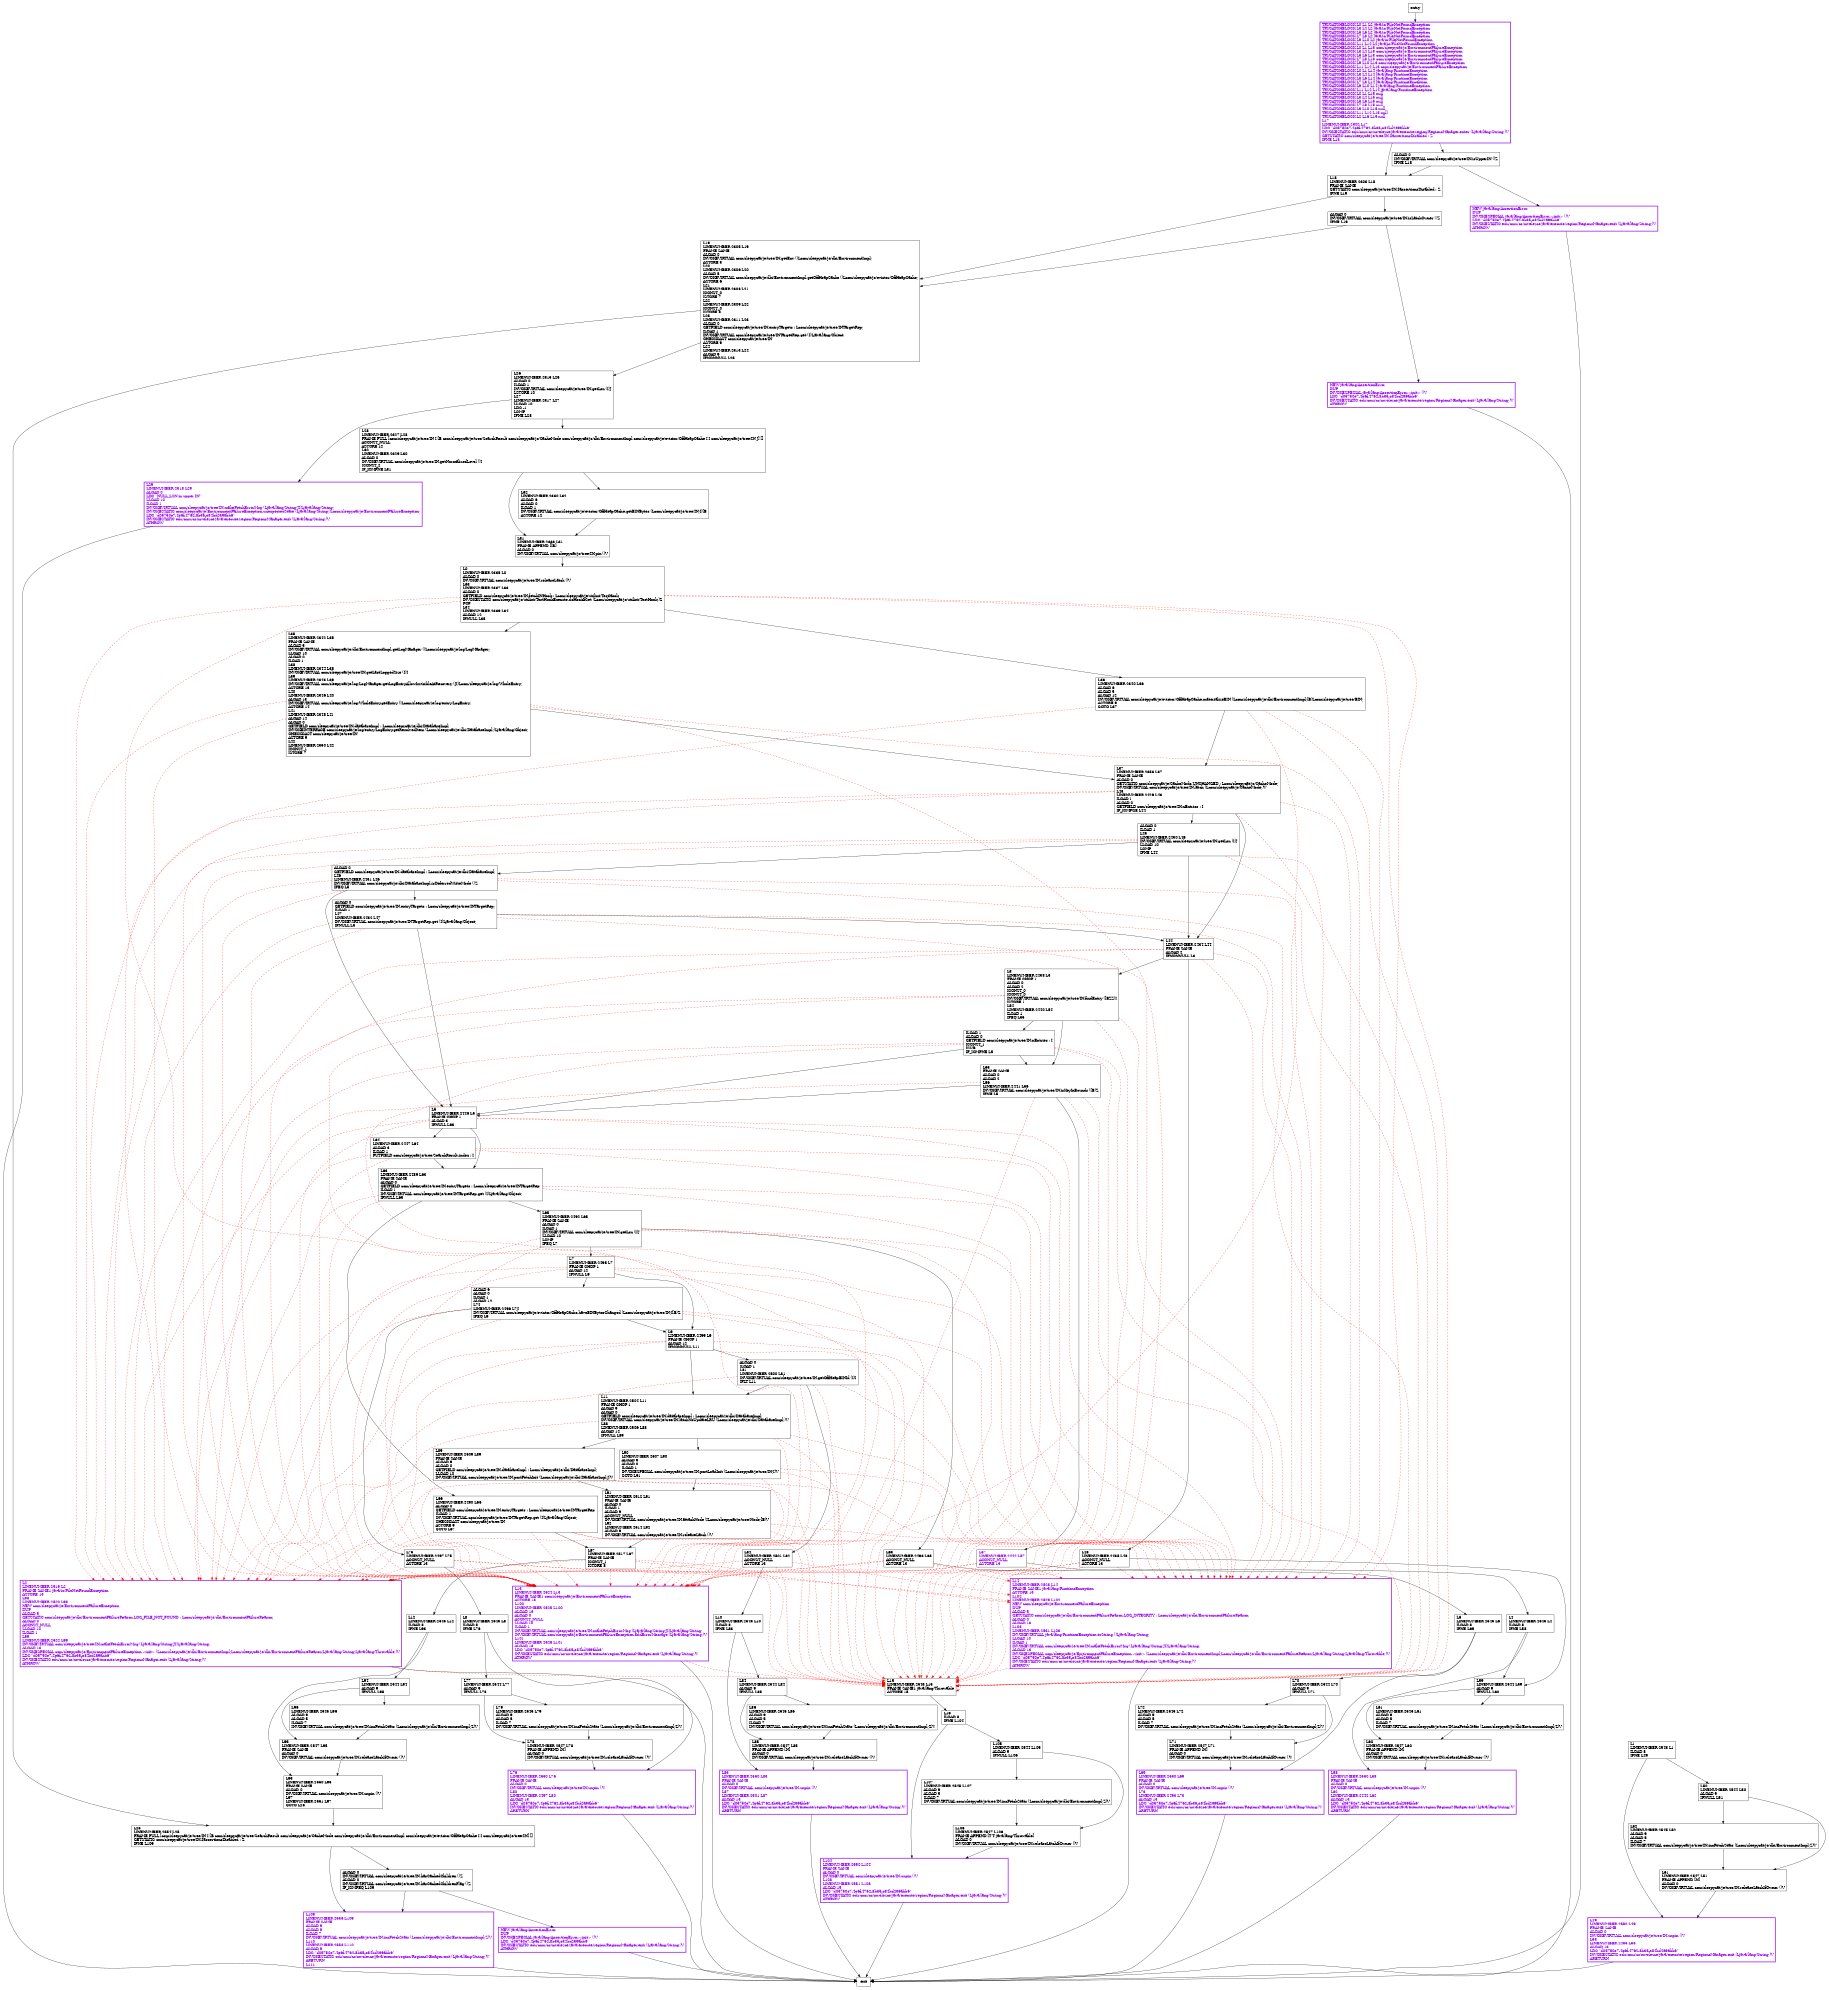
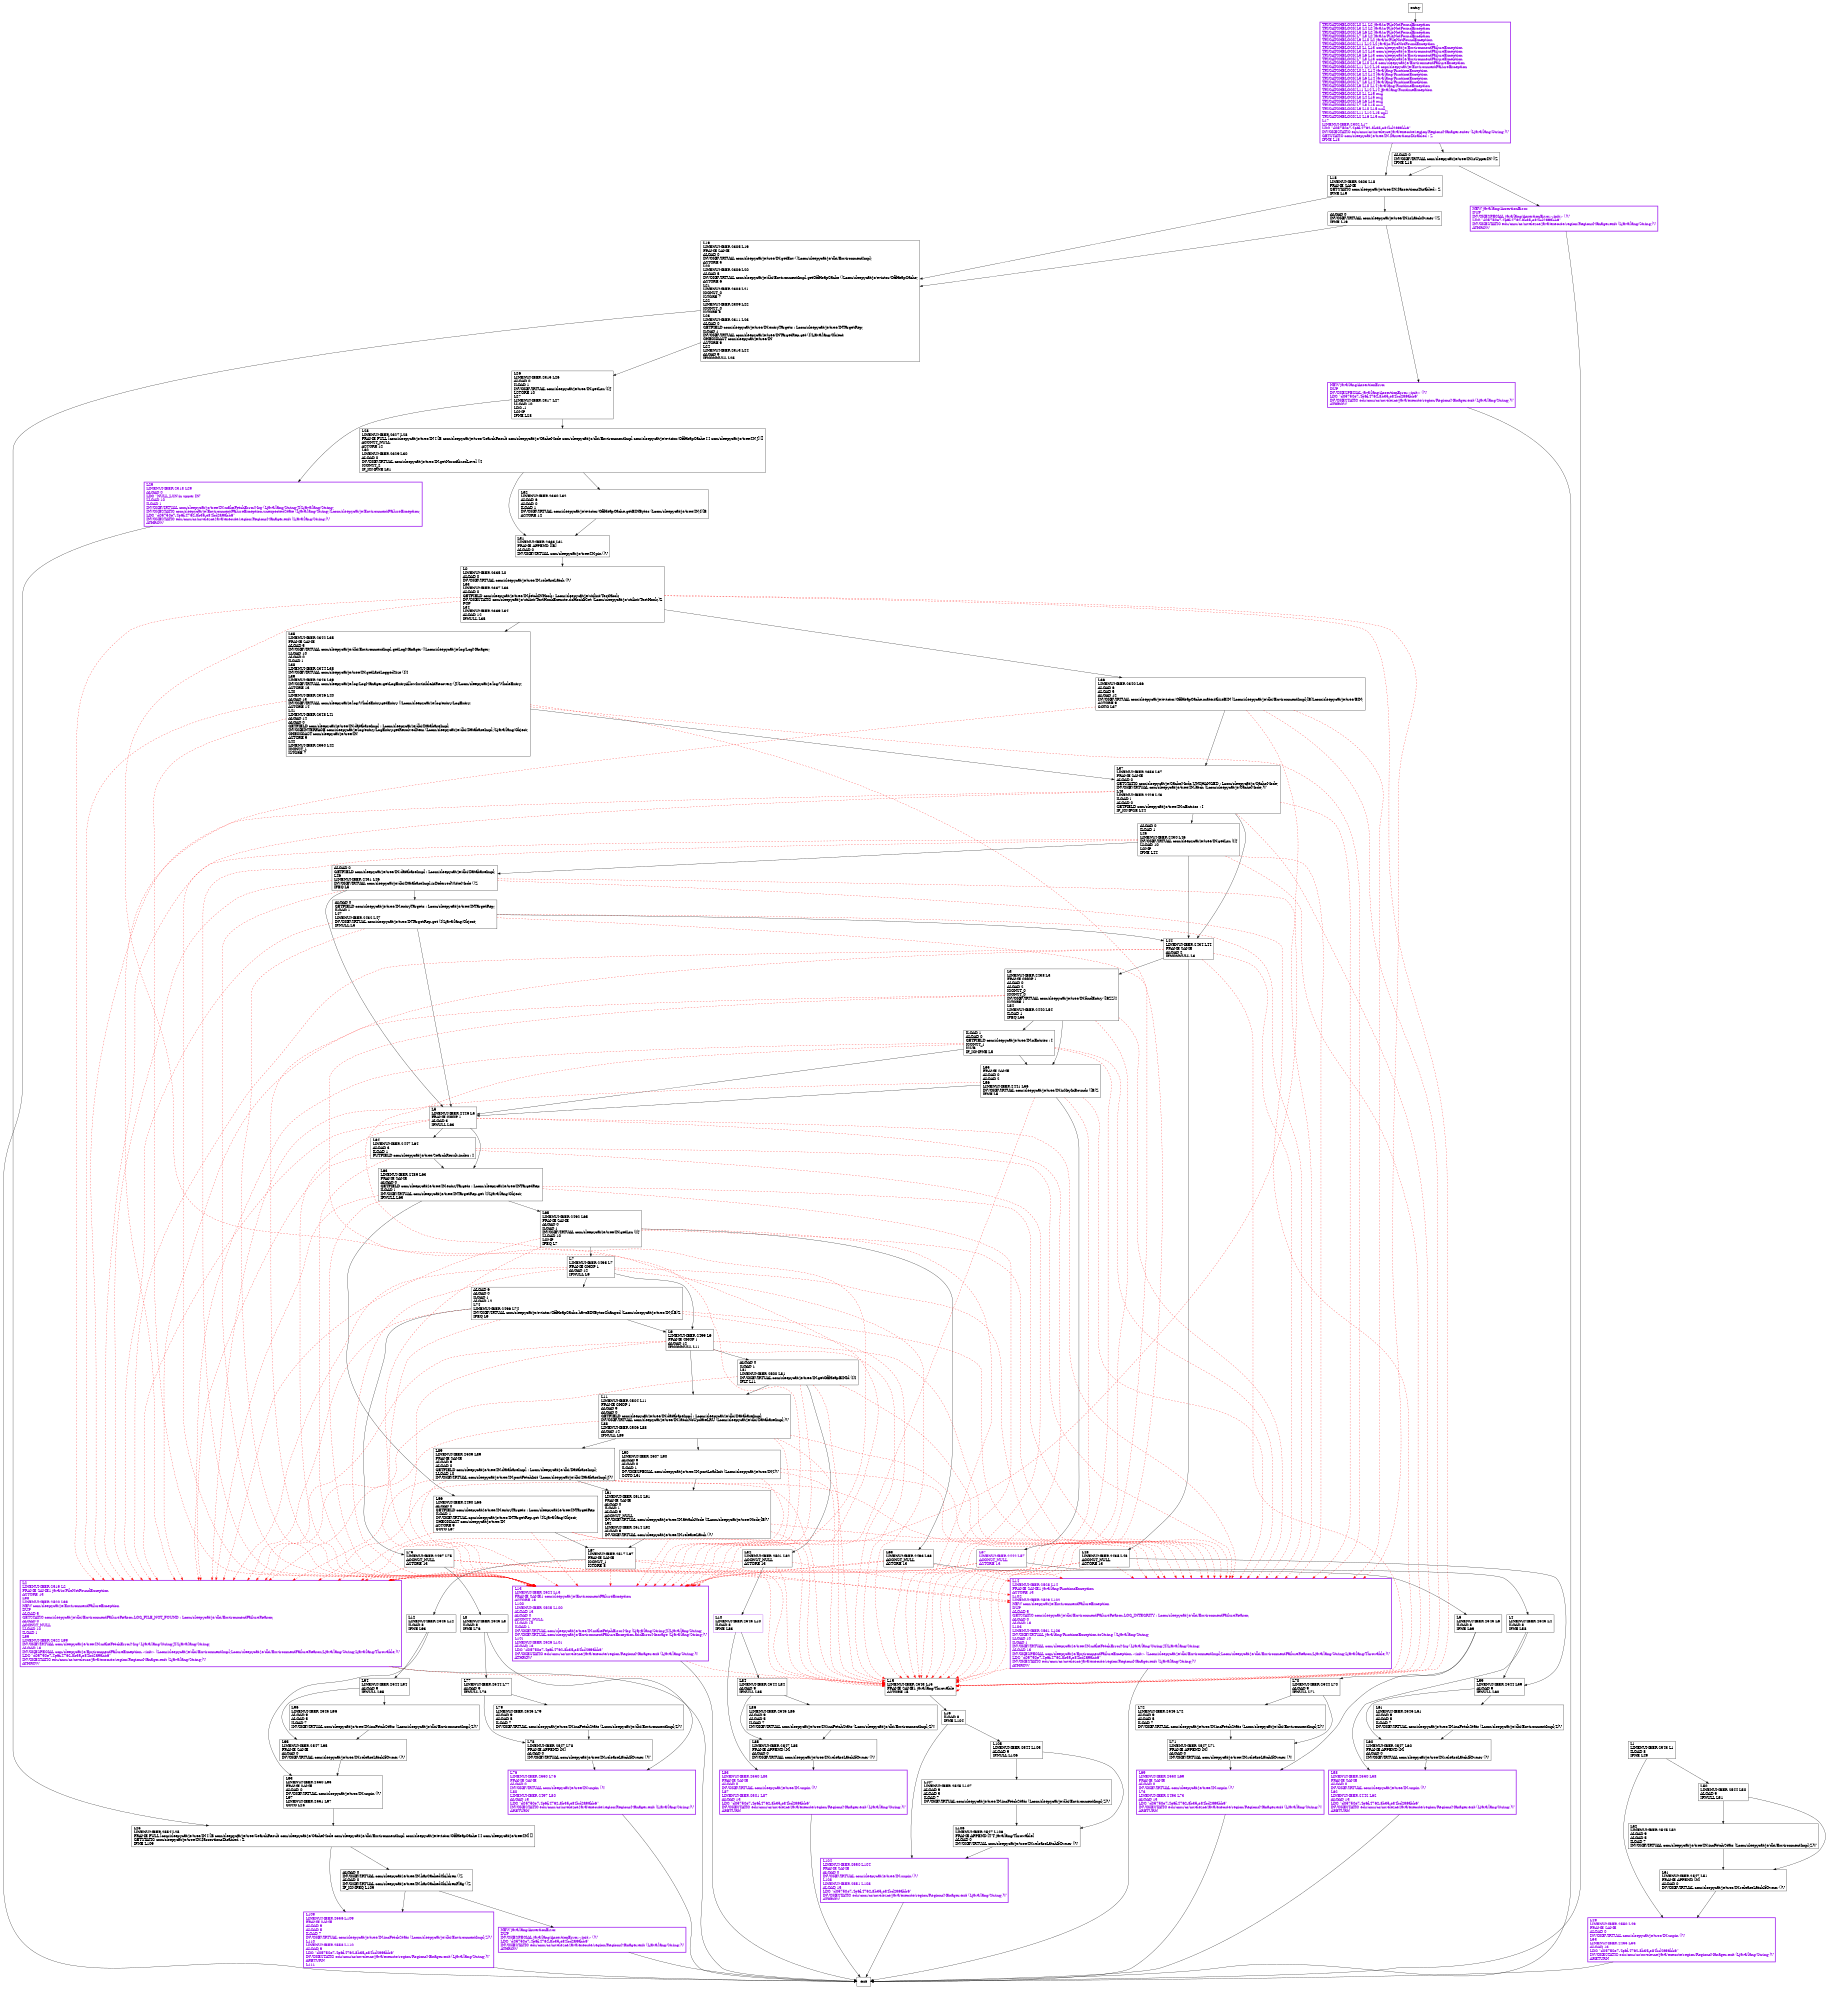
(738, 1624) -> (738, 1624)
